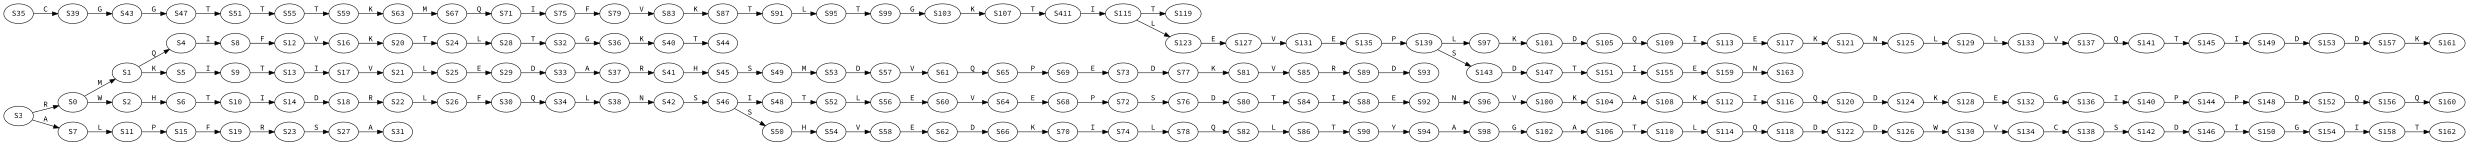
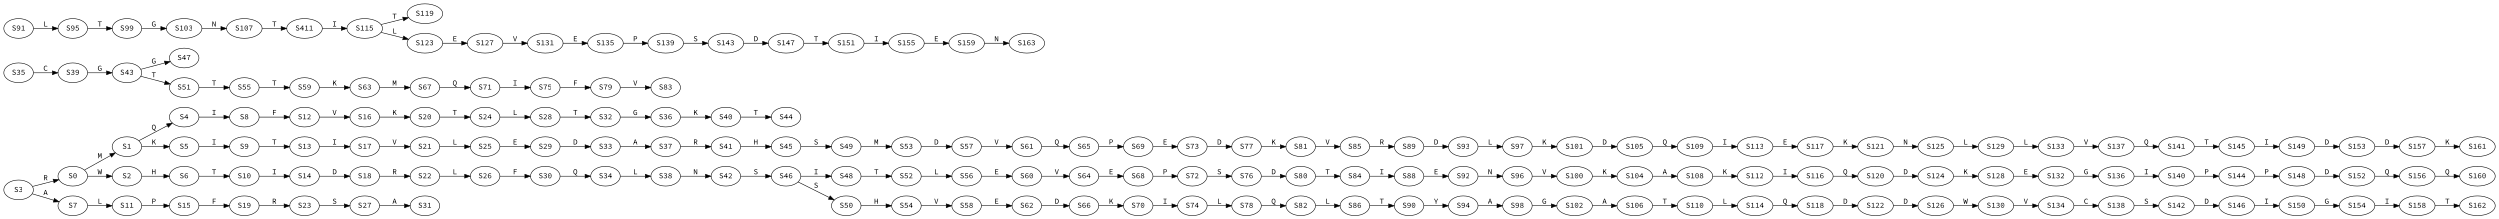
(973, 10) -> (214, 24)
(205, 14) -> (153, 79)
(723, 14) -> none
(1453, 43) -> (1488, 147)
